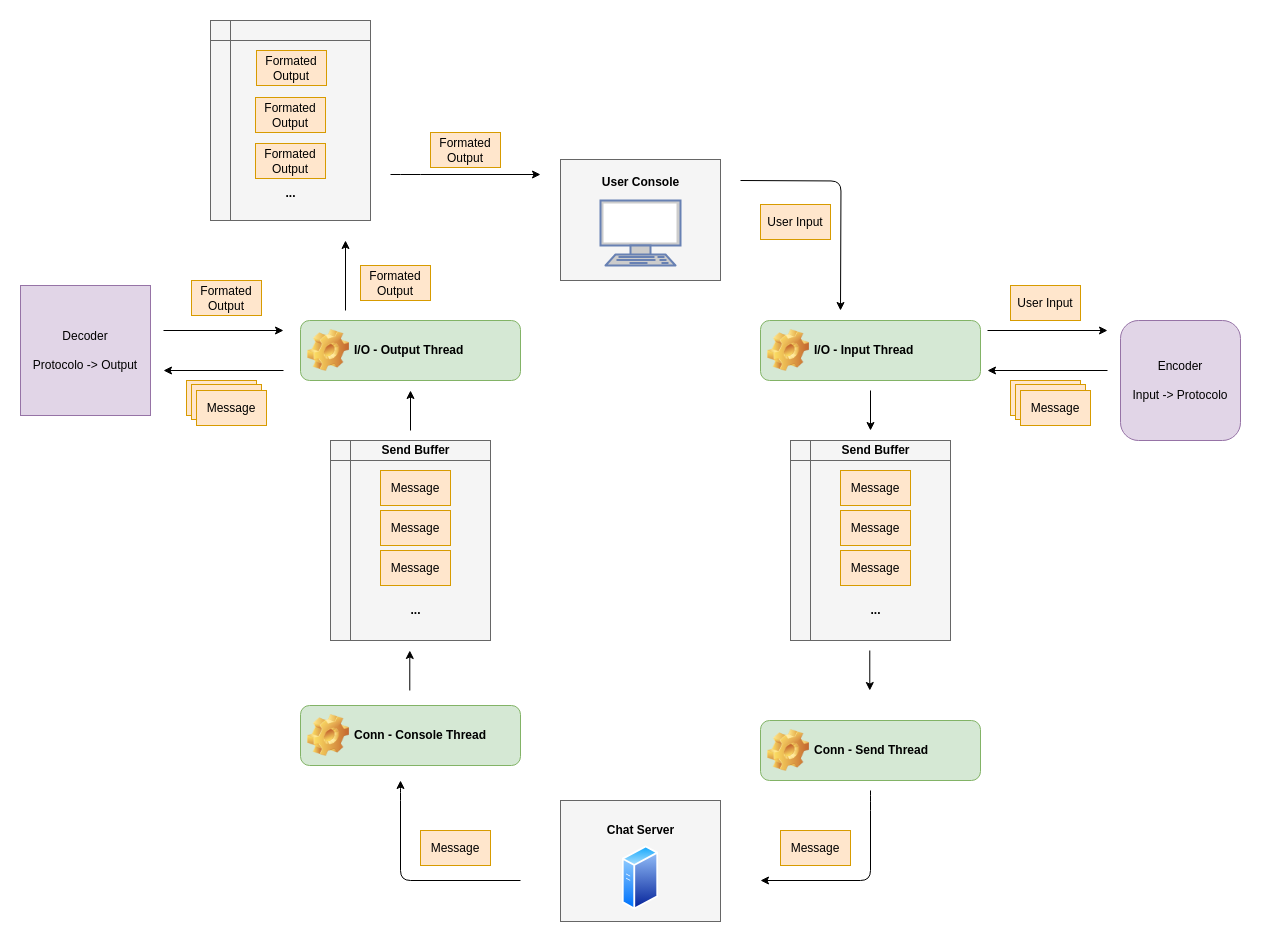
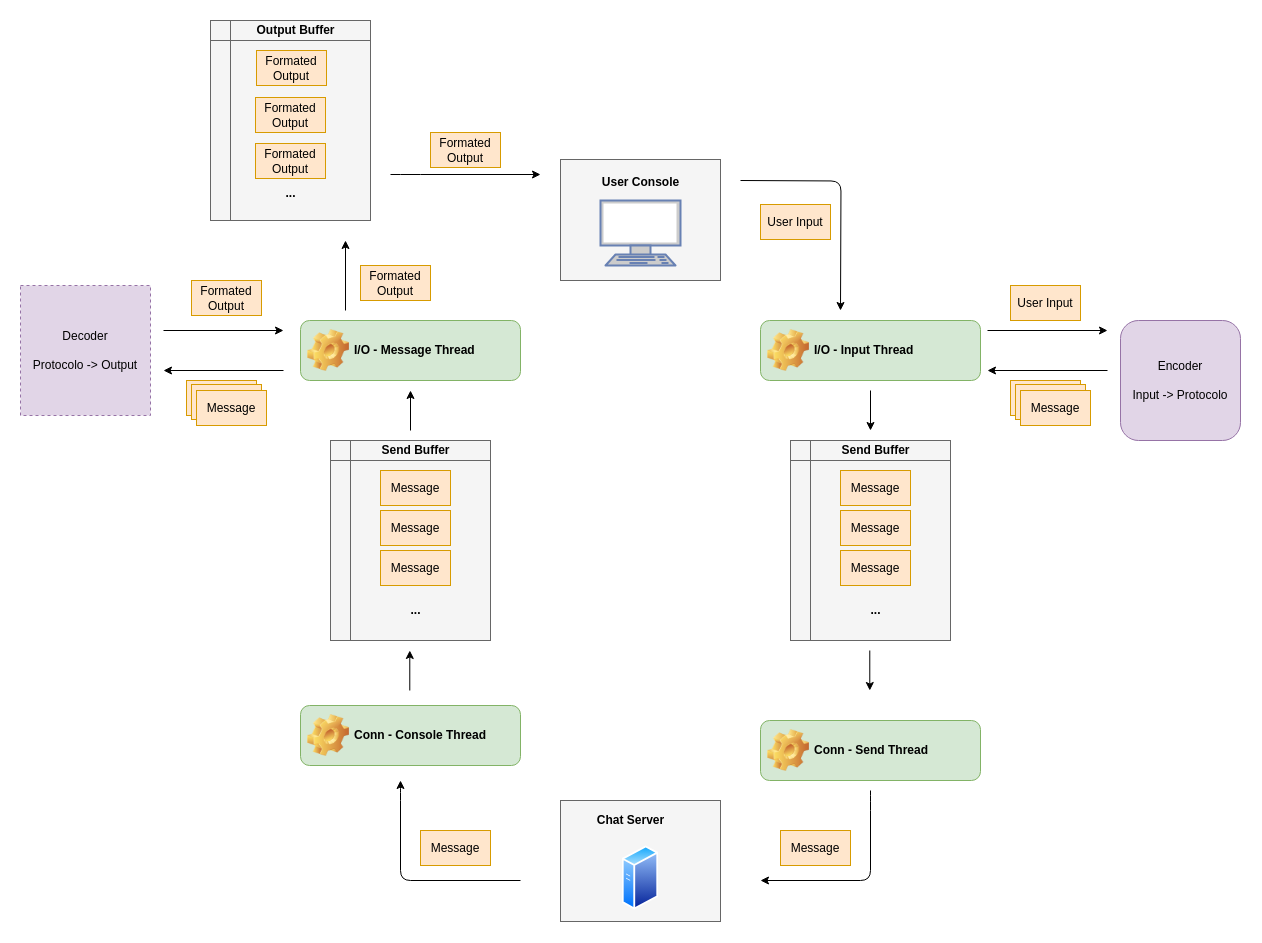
none -> (296, 31)
(86, 351) -> (86, 351)
(414, 351) -> (417, 351)
(641, 831) -> (631, 821)
